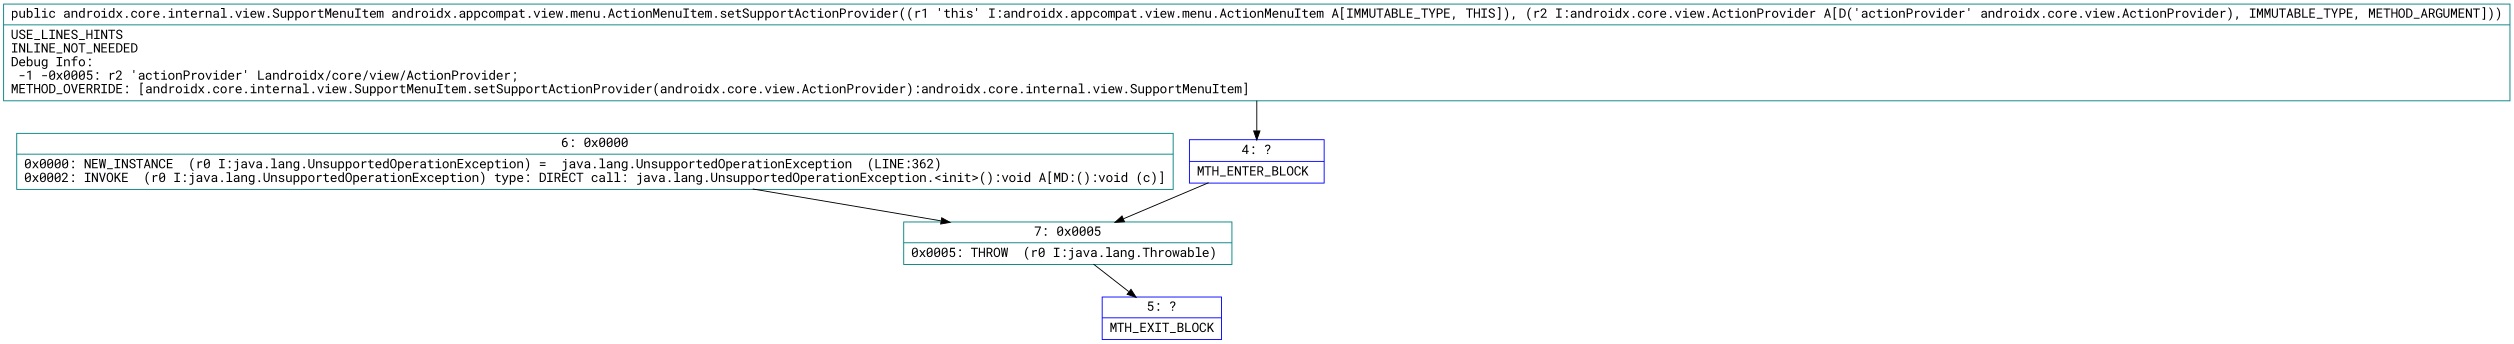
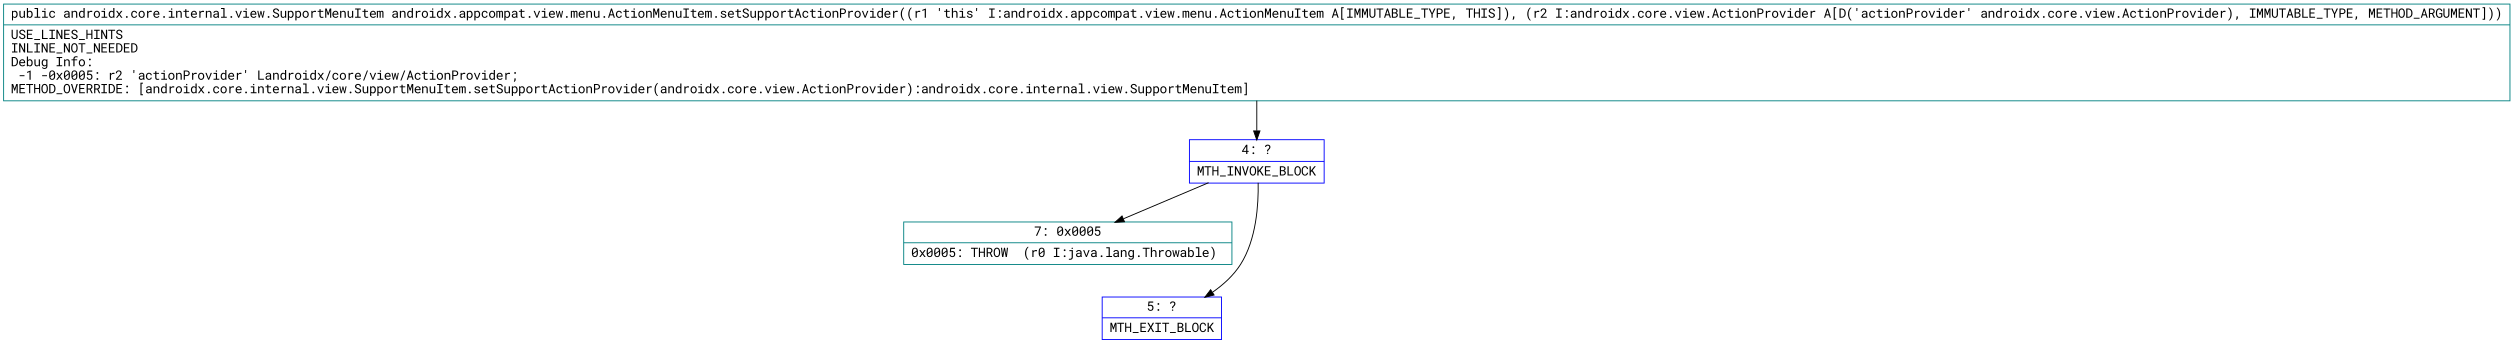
(595, 161) -> none
(1253, 172) -> (1257, 172)
(1111, 278) -> (1250, 244)
